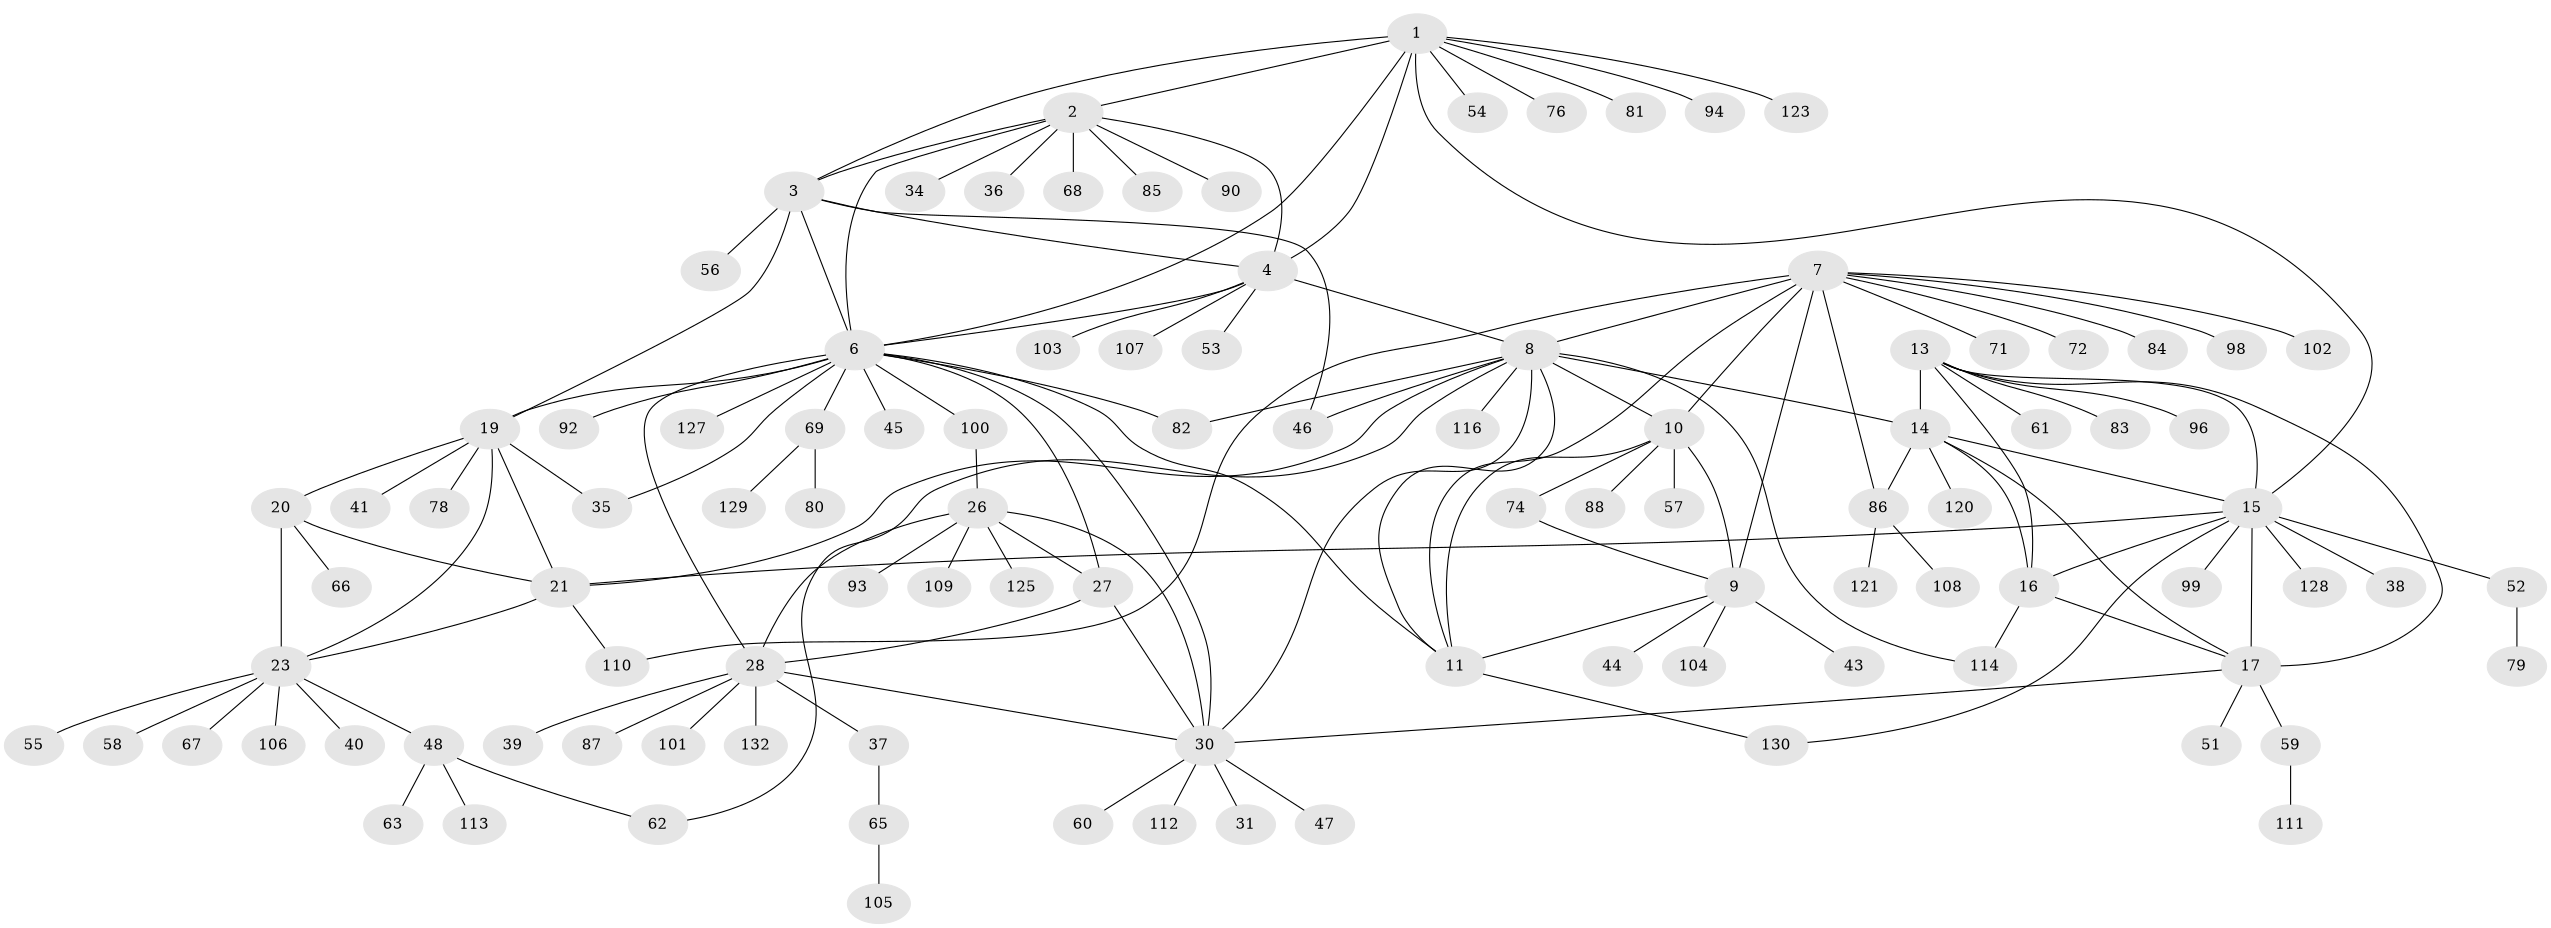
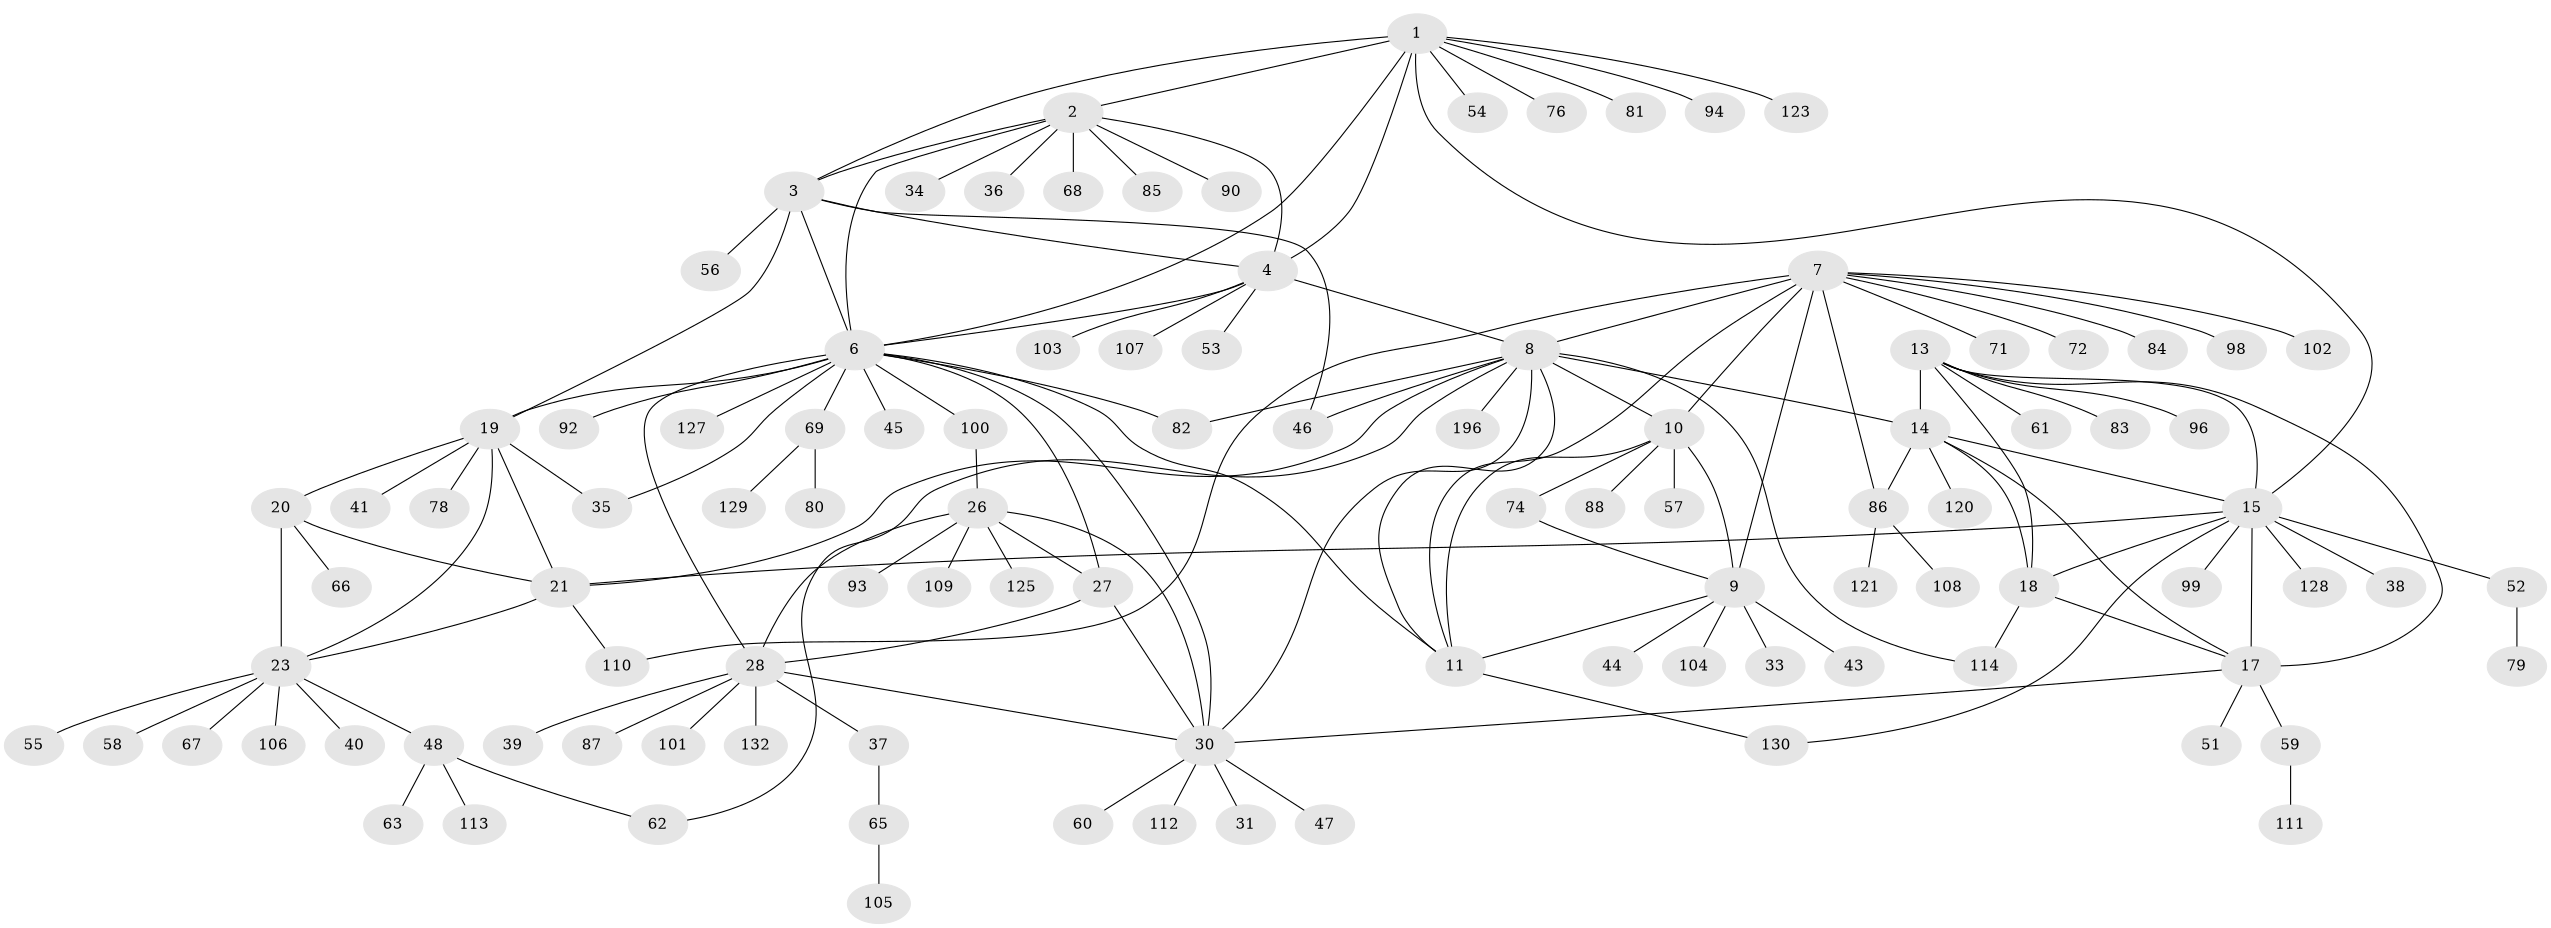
(1468, 429) -> (1468, 429)
(2029, 587) -> (2029, 587)
none -> (1775, 666)
